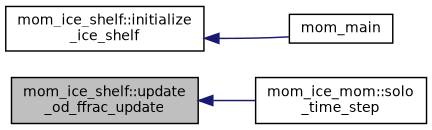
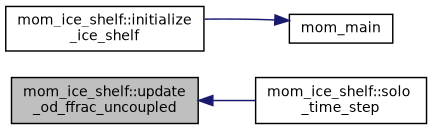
(254, 38) -> (240, 19)
(105, 101) -> (105, 101)
(341, 101) -> (341, 101)
